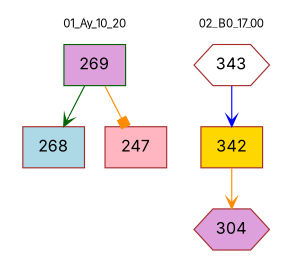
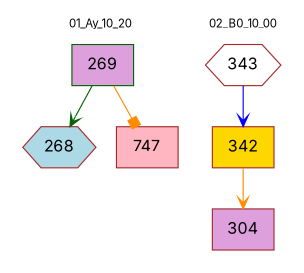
(232, 25) -> (243, 25)
(54, 147) -> (59, 147)
(136, 147) -> (147, 147)
(232, 229) -> (243, 229)
